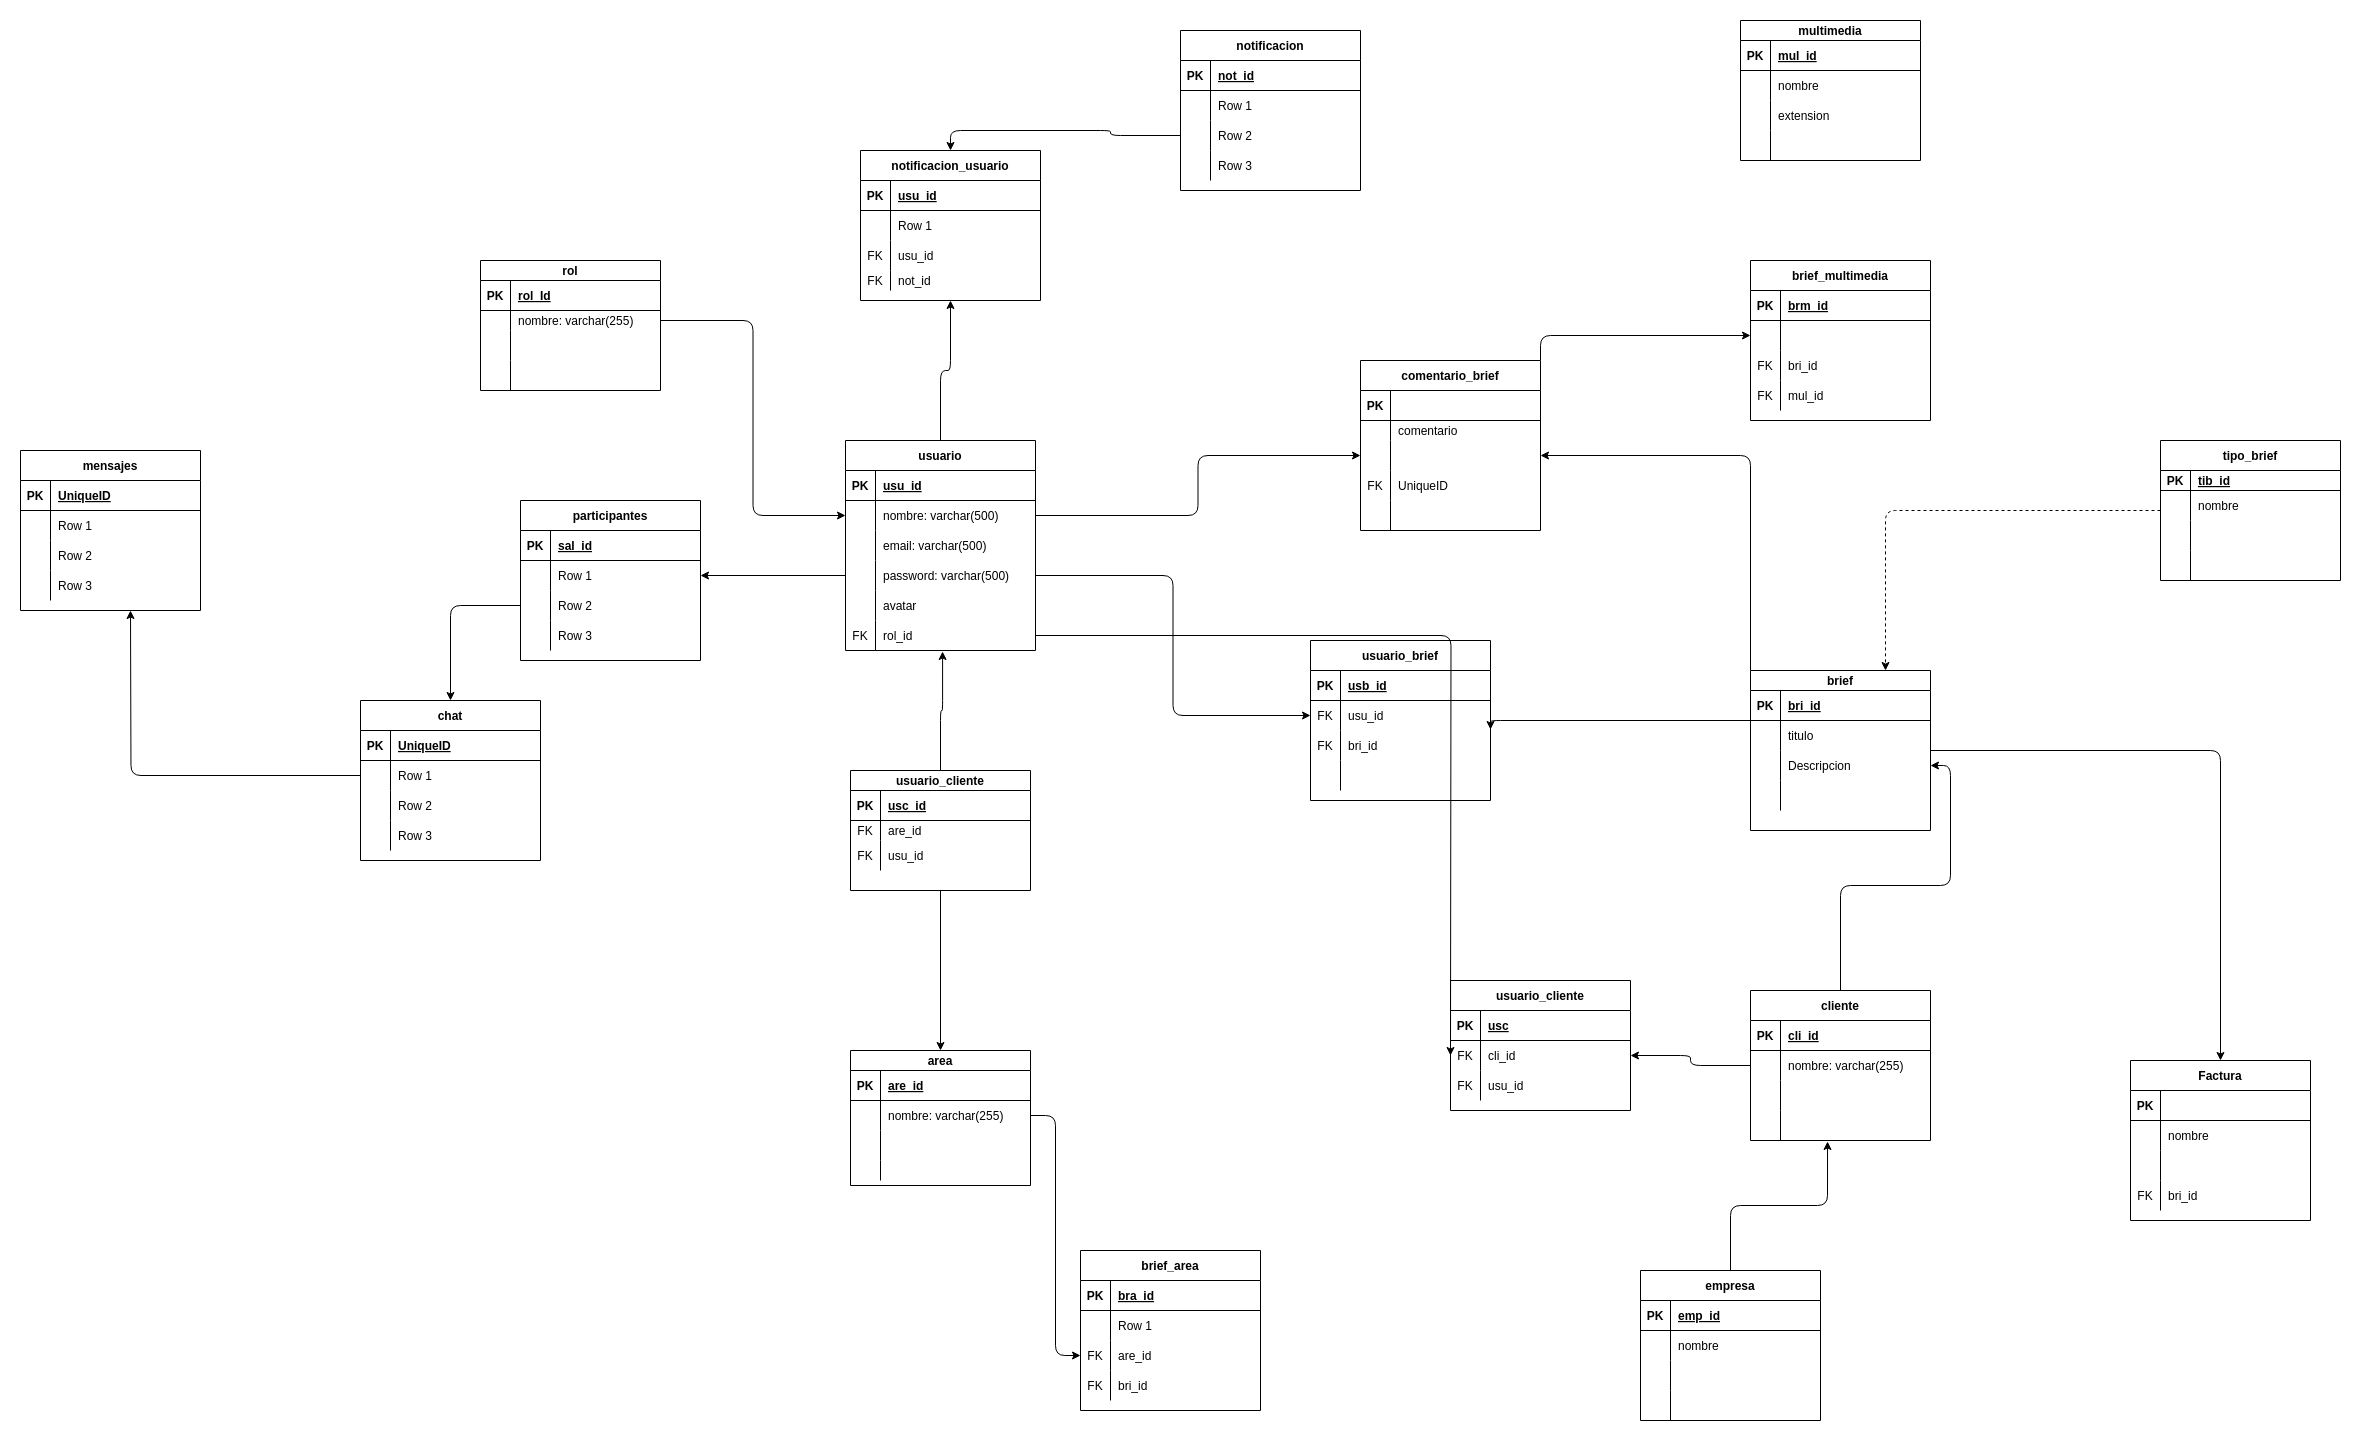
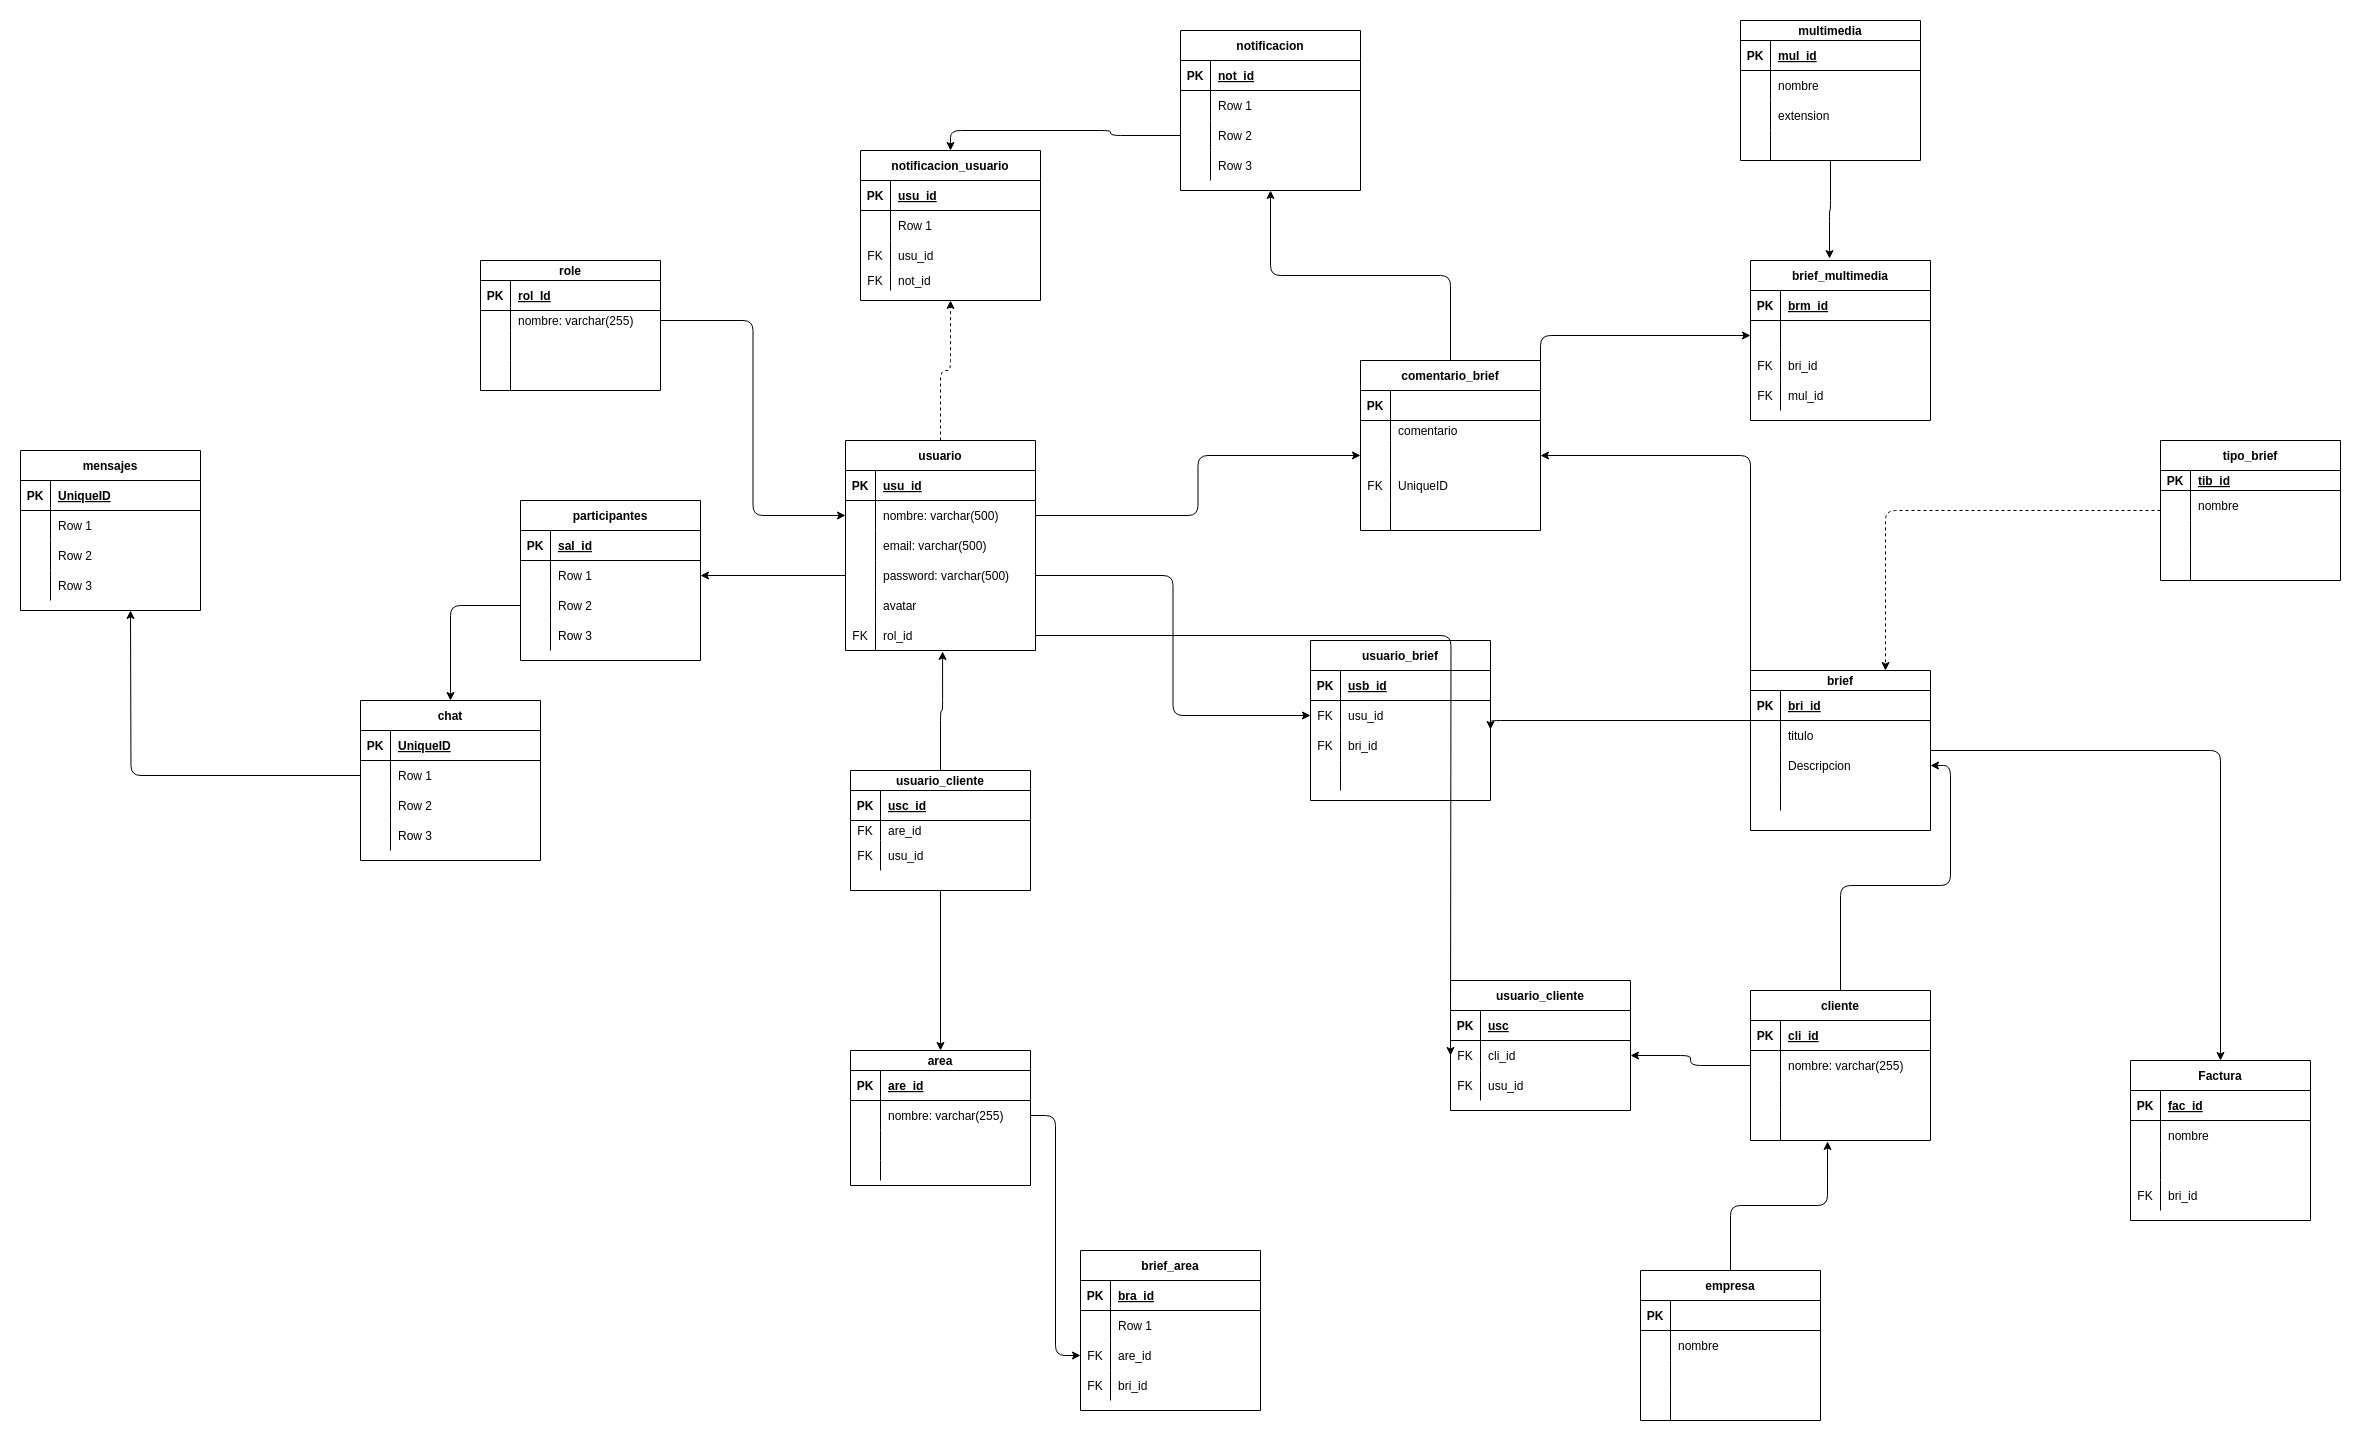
none -> (1830, 209)
(570, 271) -> (570, 271)
none -> (1365, 276)
(944, 371) -> (944, 371)
none -> (2236, 1106)
(1746, 1316) -> none
